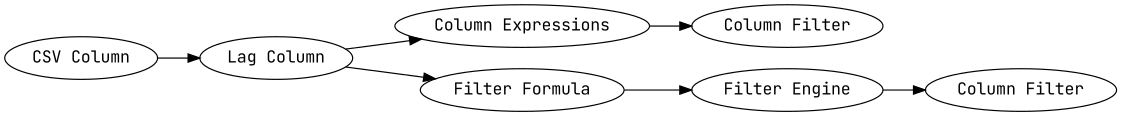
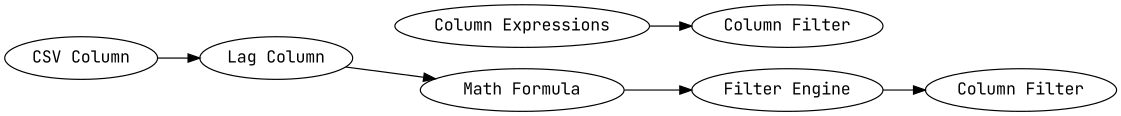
(378, 45) -> none
(522, 90) -> (522, 90)
